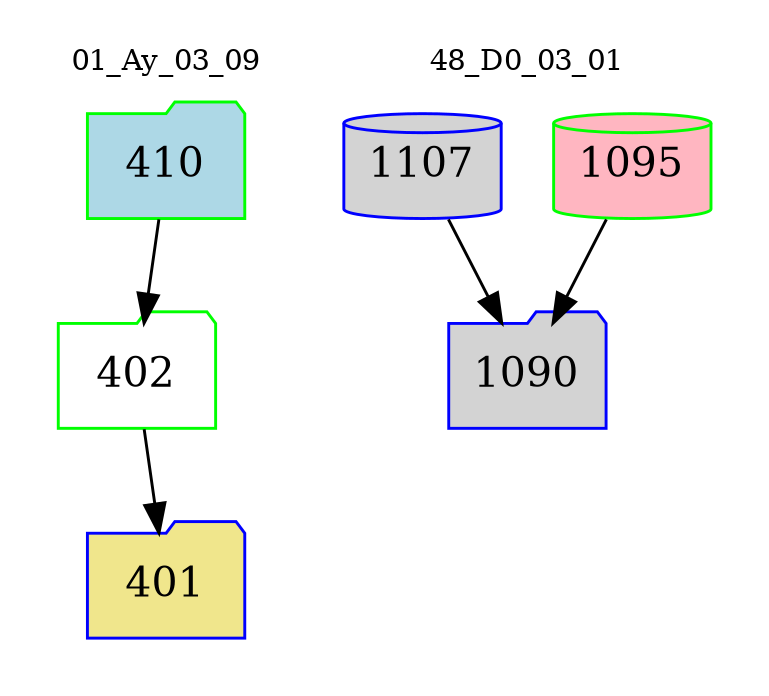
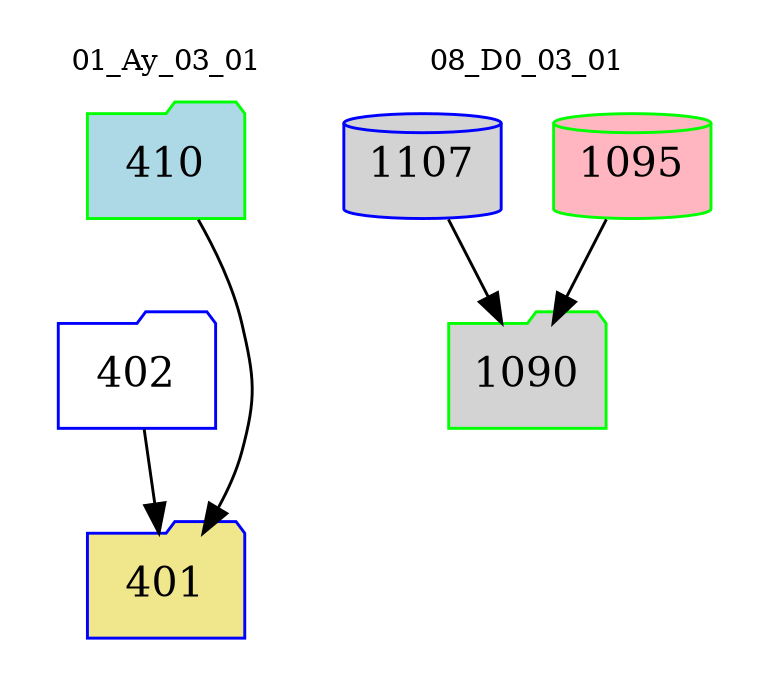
(166, 63) -> (166, 63)
(527, 63) -> (527, 63)
(154, 257) -> (250, 361)
(137, 376) -> (137, 376)
(527, 376) -> (527, 376)
